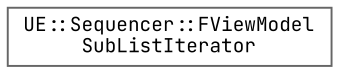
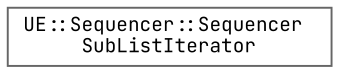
(170, 37) -> (170, 37)
